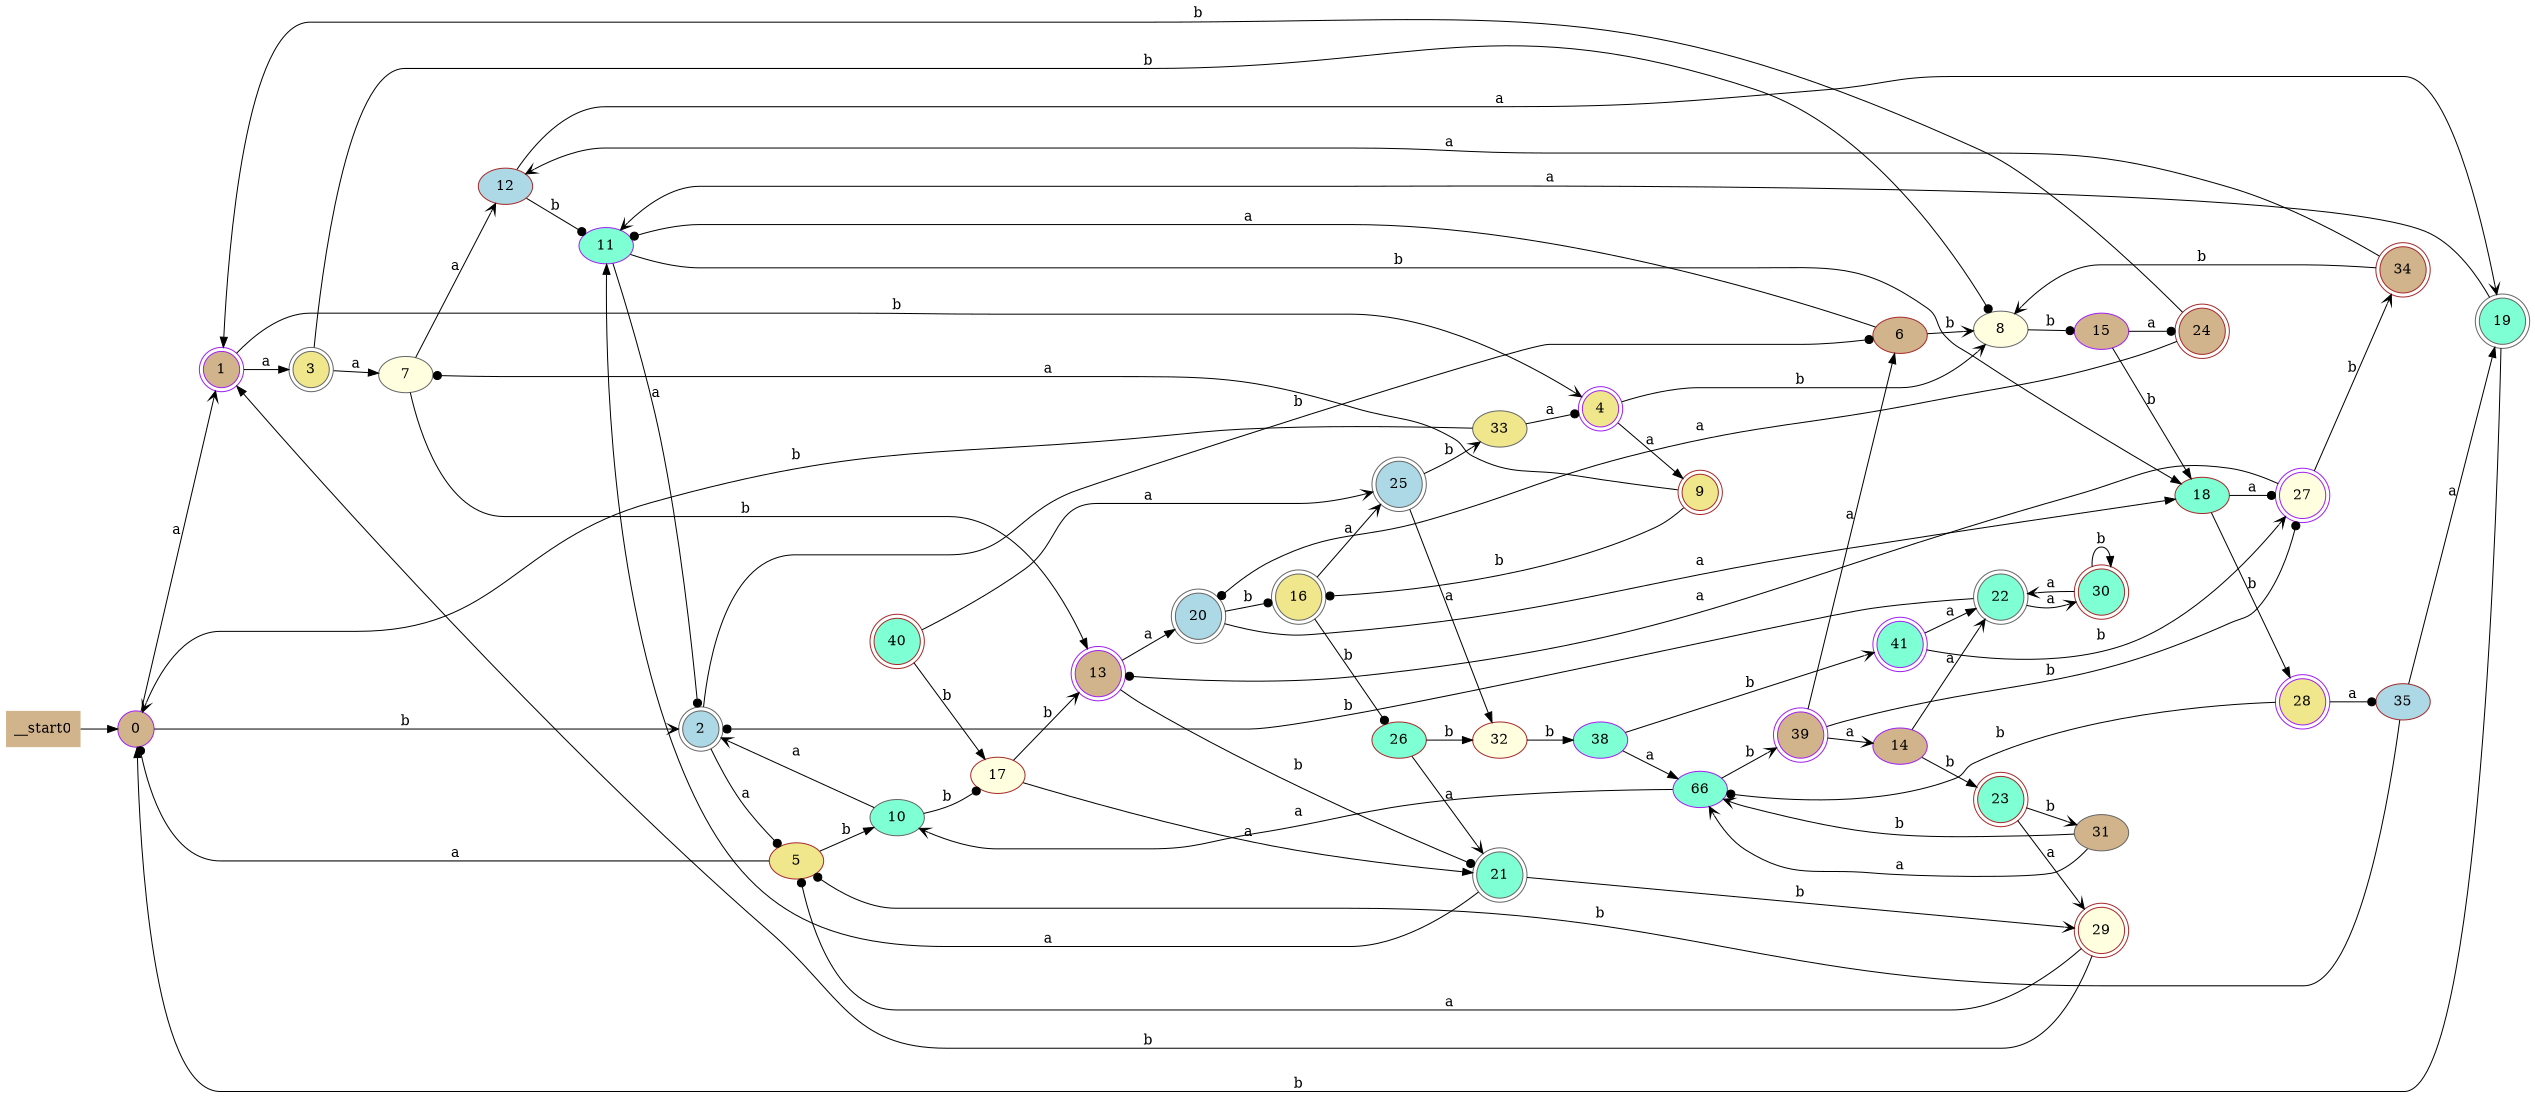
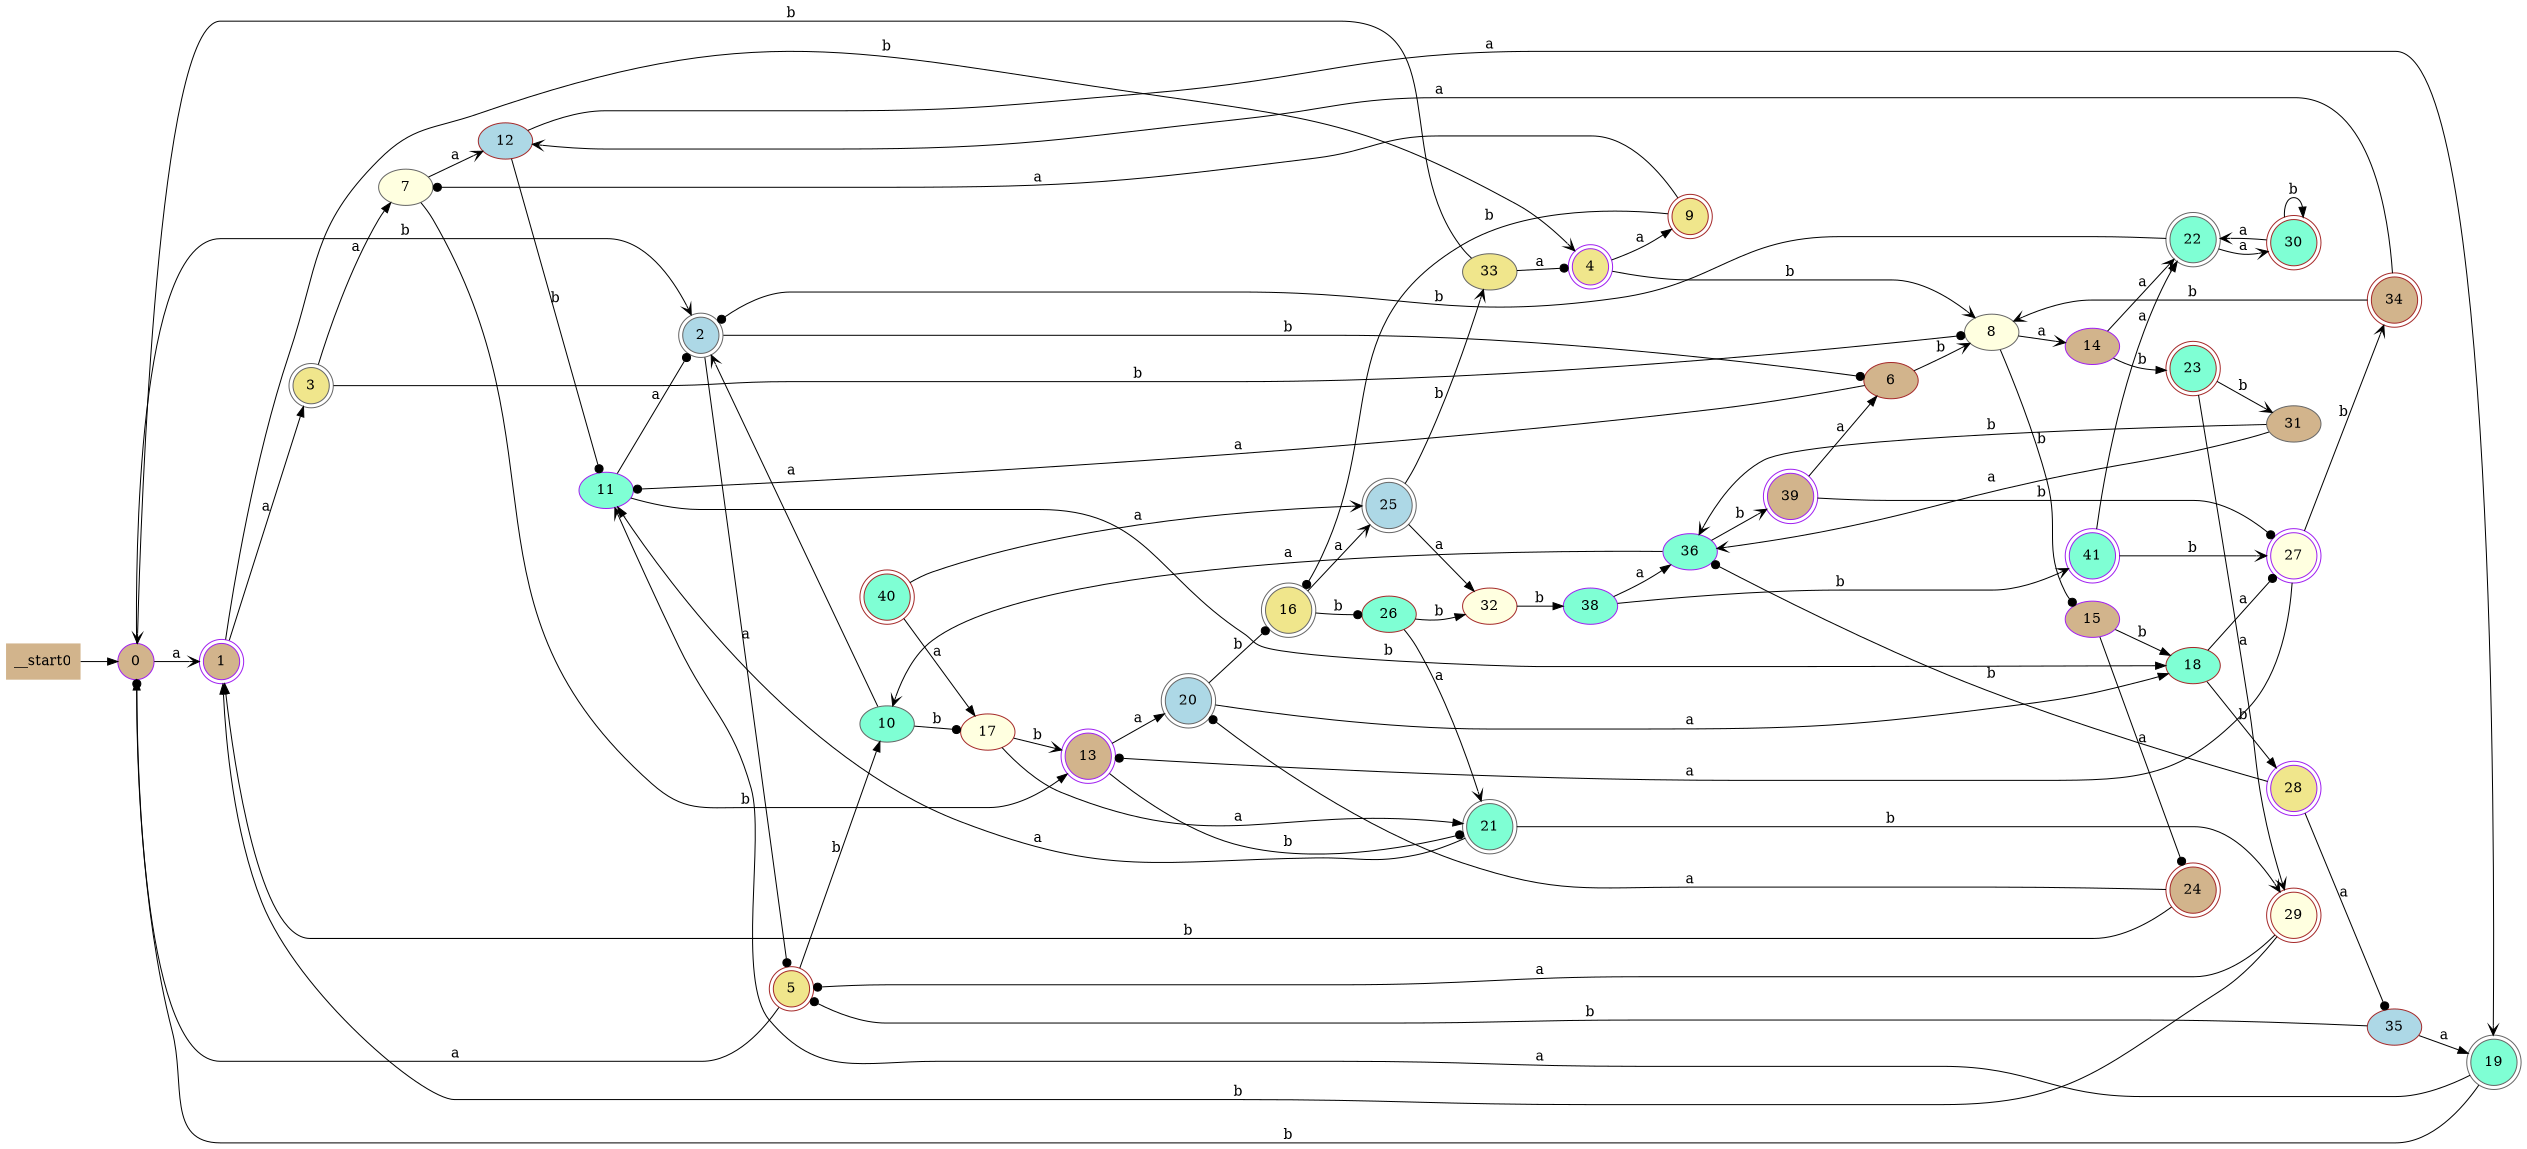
(948, 696) -> (937, 652)
(1845, 740) -> (2037, 339)
(1700, 789) -> (1690, 552)
(796, 861) -> (791, 989)
